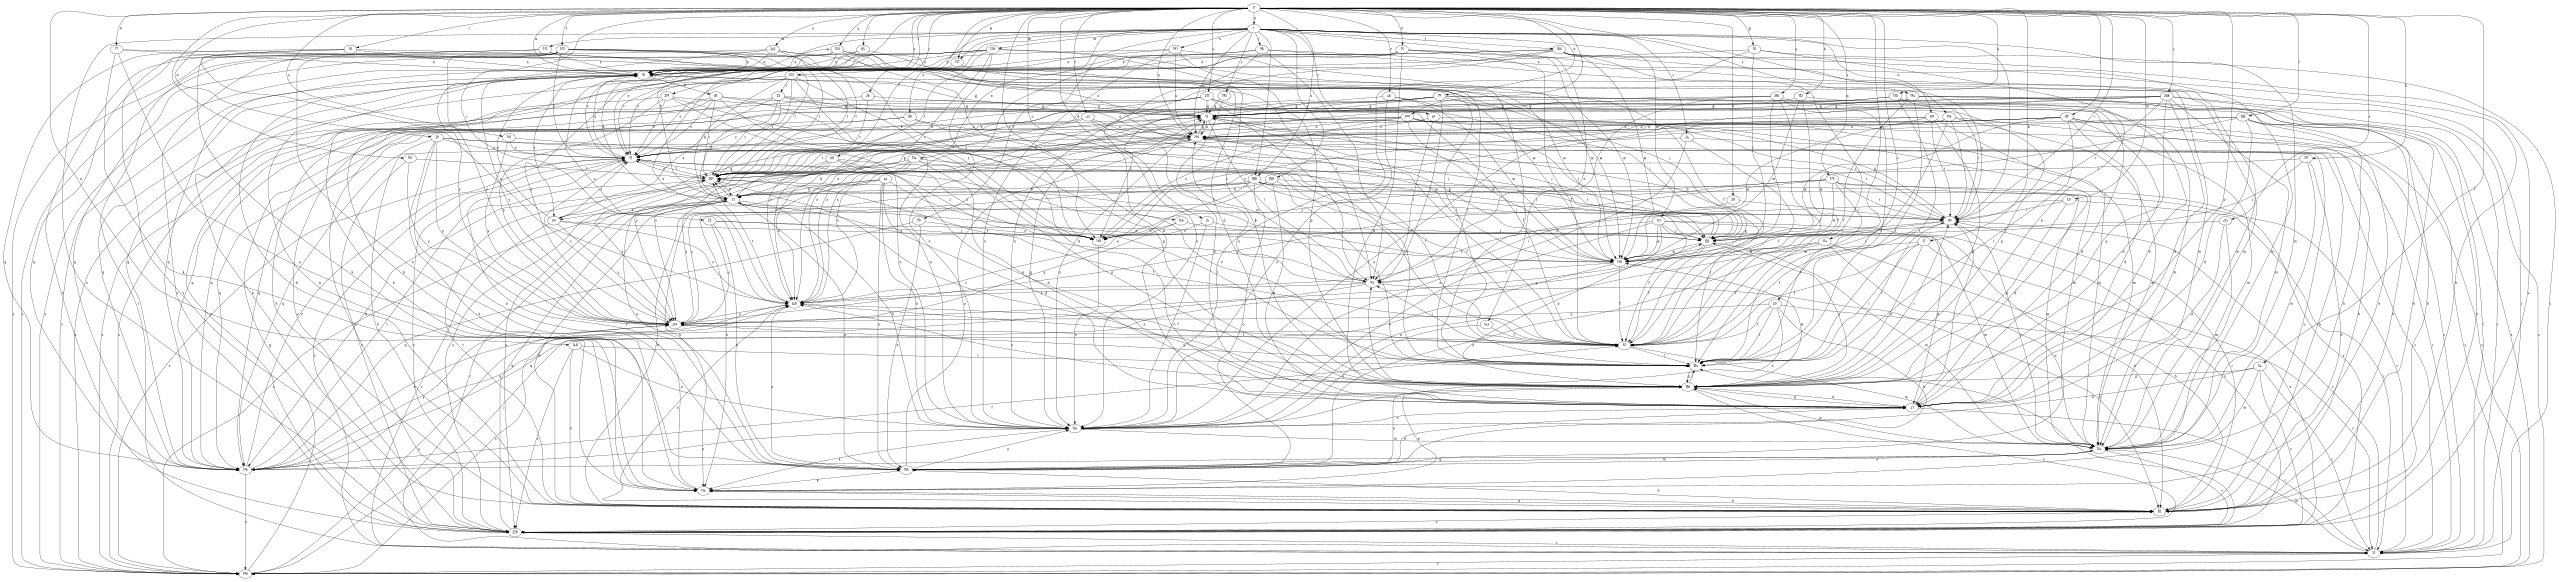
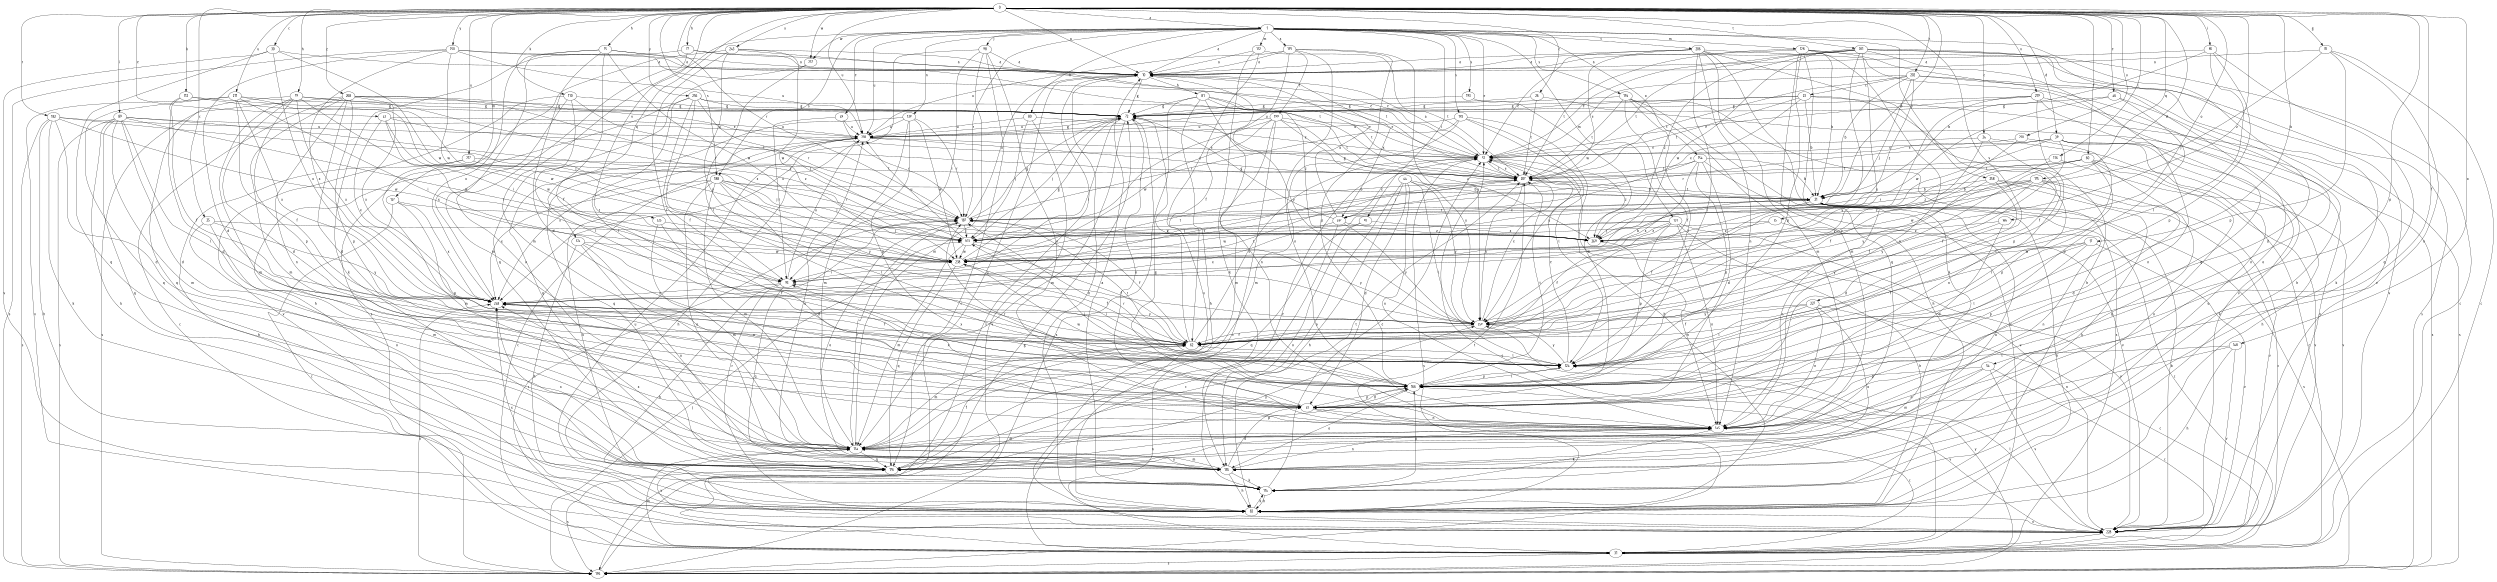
(1512, 19) -> (1301, 80)
(1733, 200) -> none
(1487, 325) -> none
